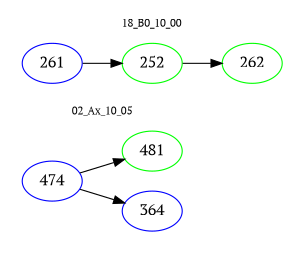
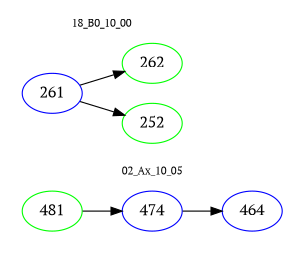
(197, 63) -> (97, 80)
(97, 168) -> (97, 211)
(152, 211) -> (252, 211)
